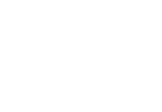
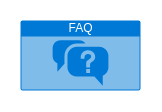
none -> (81, 56)
